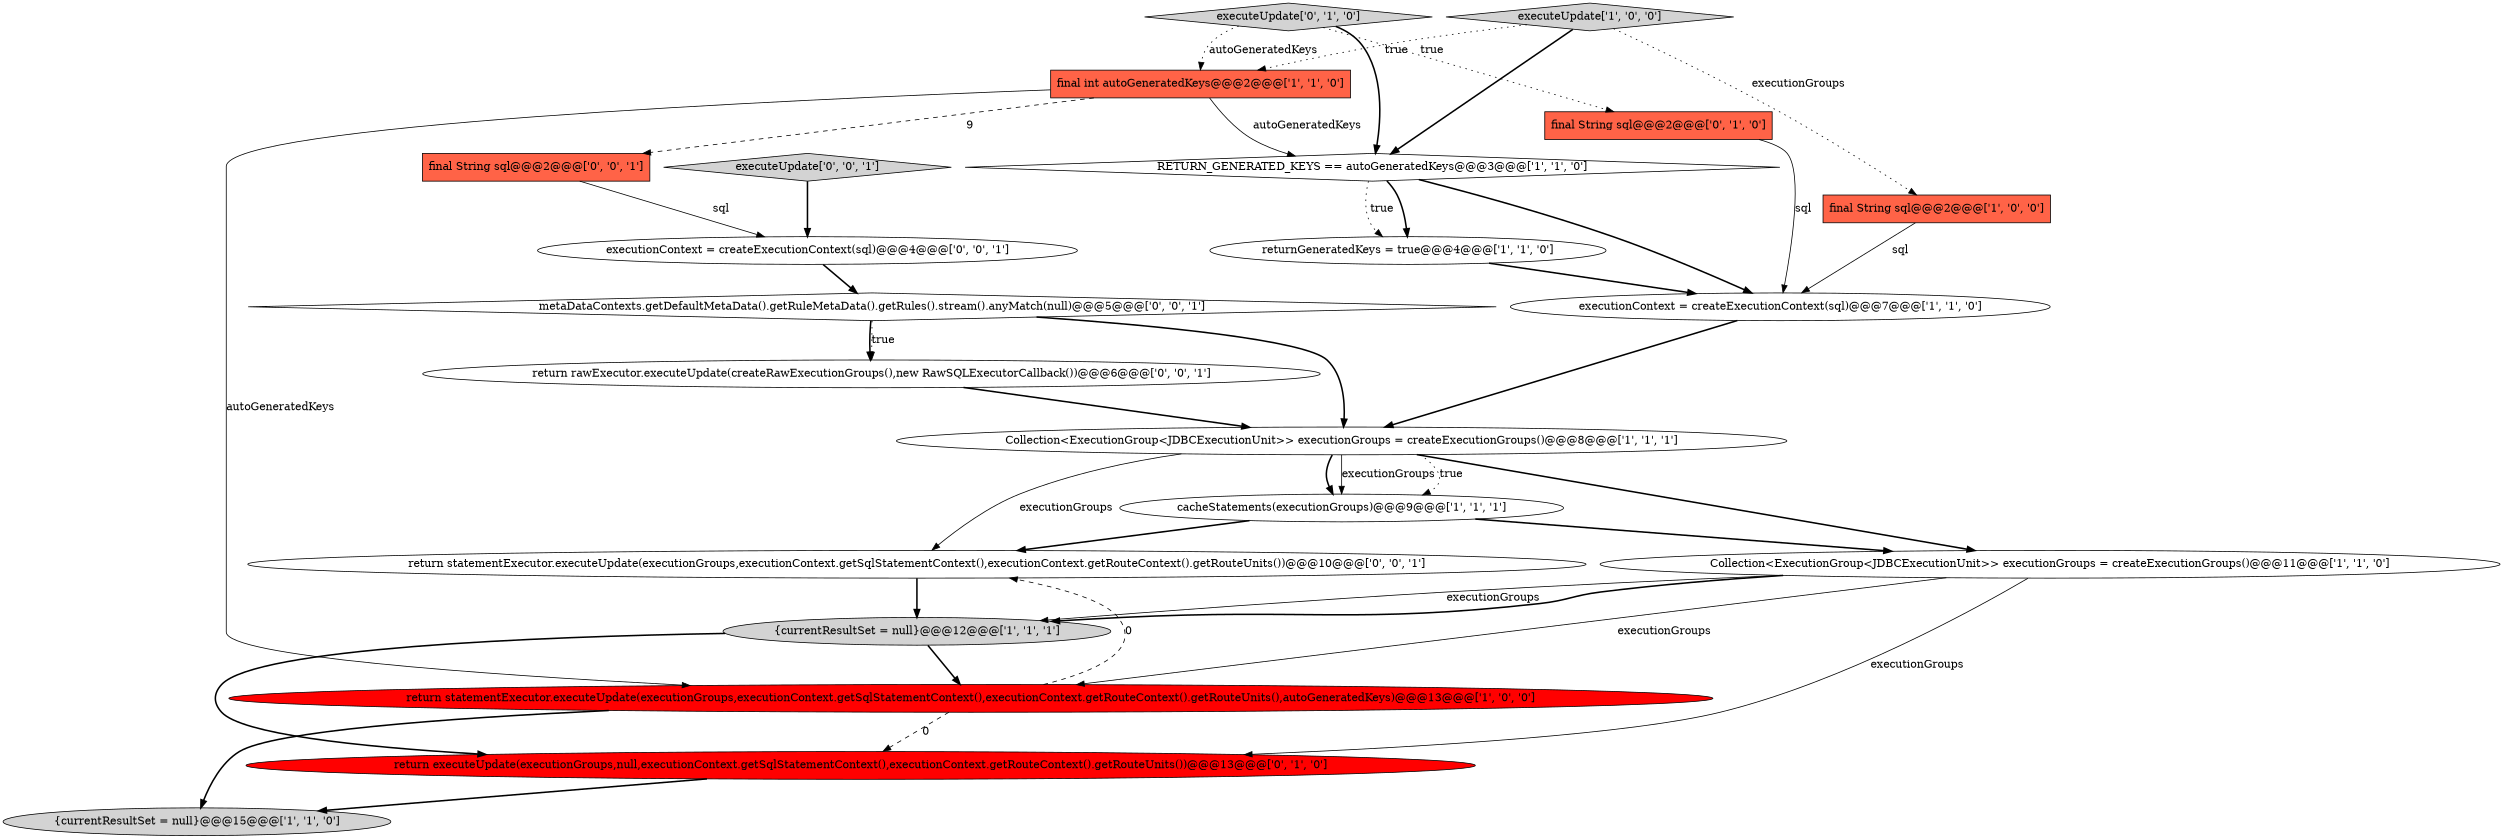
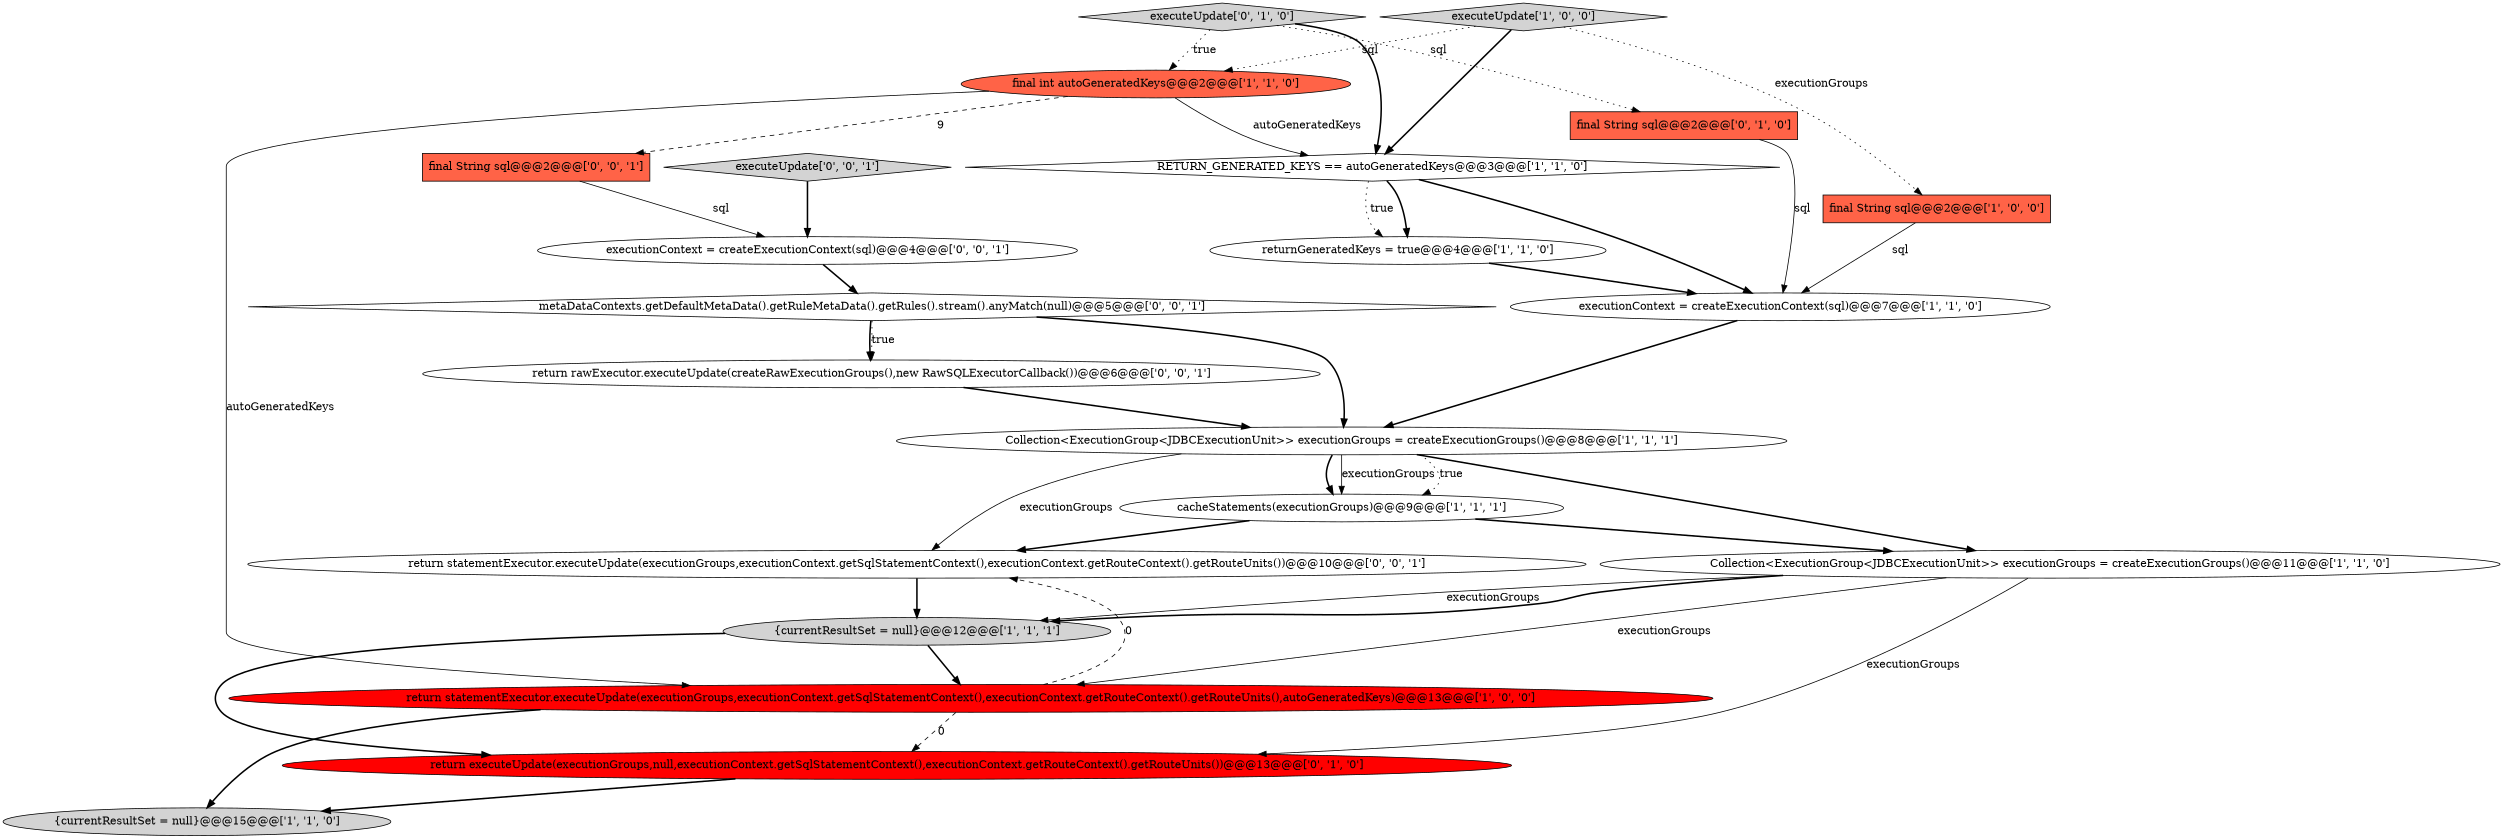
(1263, 50) -> (1205, 50)
(1397, 50) -> (1370, 50)
(1432, 50) -> (1439, 50)
(1201, 84) -> (1156, 84)
